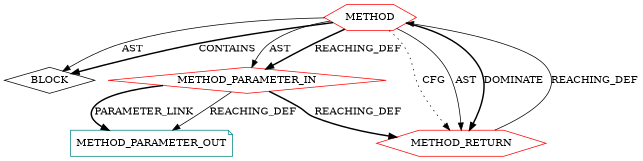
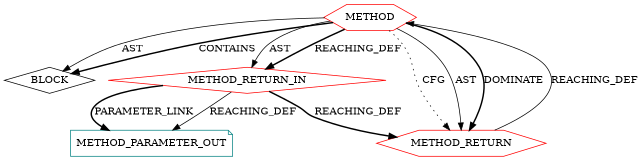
(247, 80) -> (247, 80)
